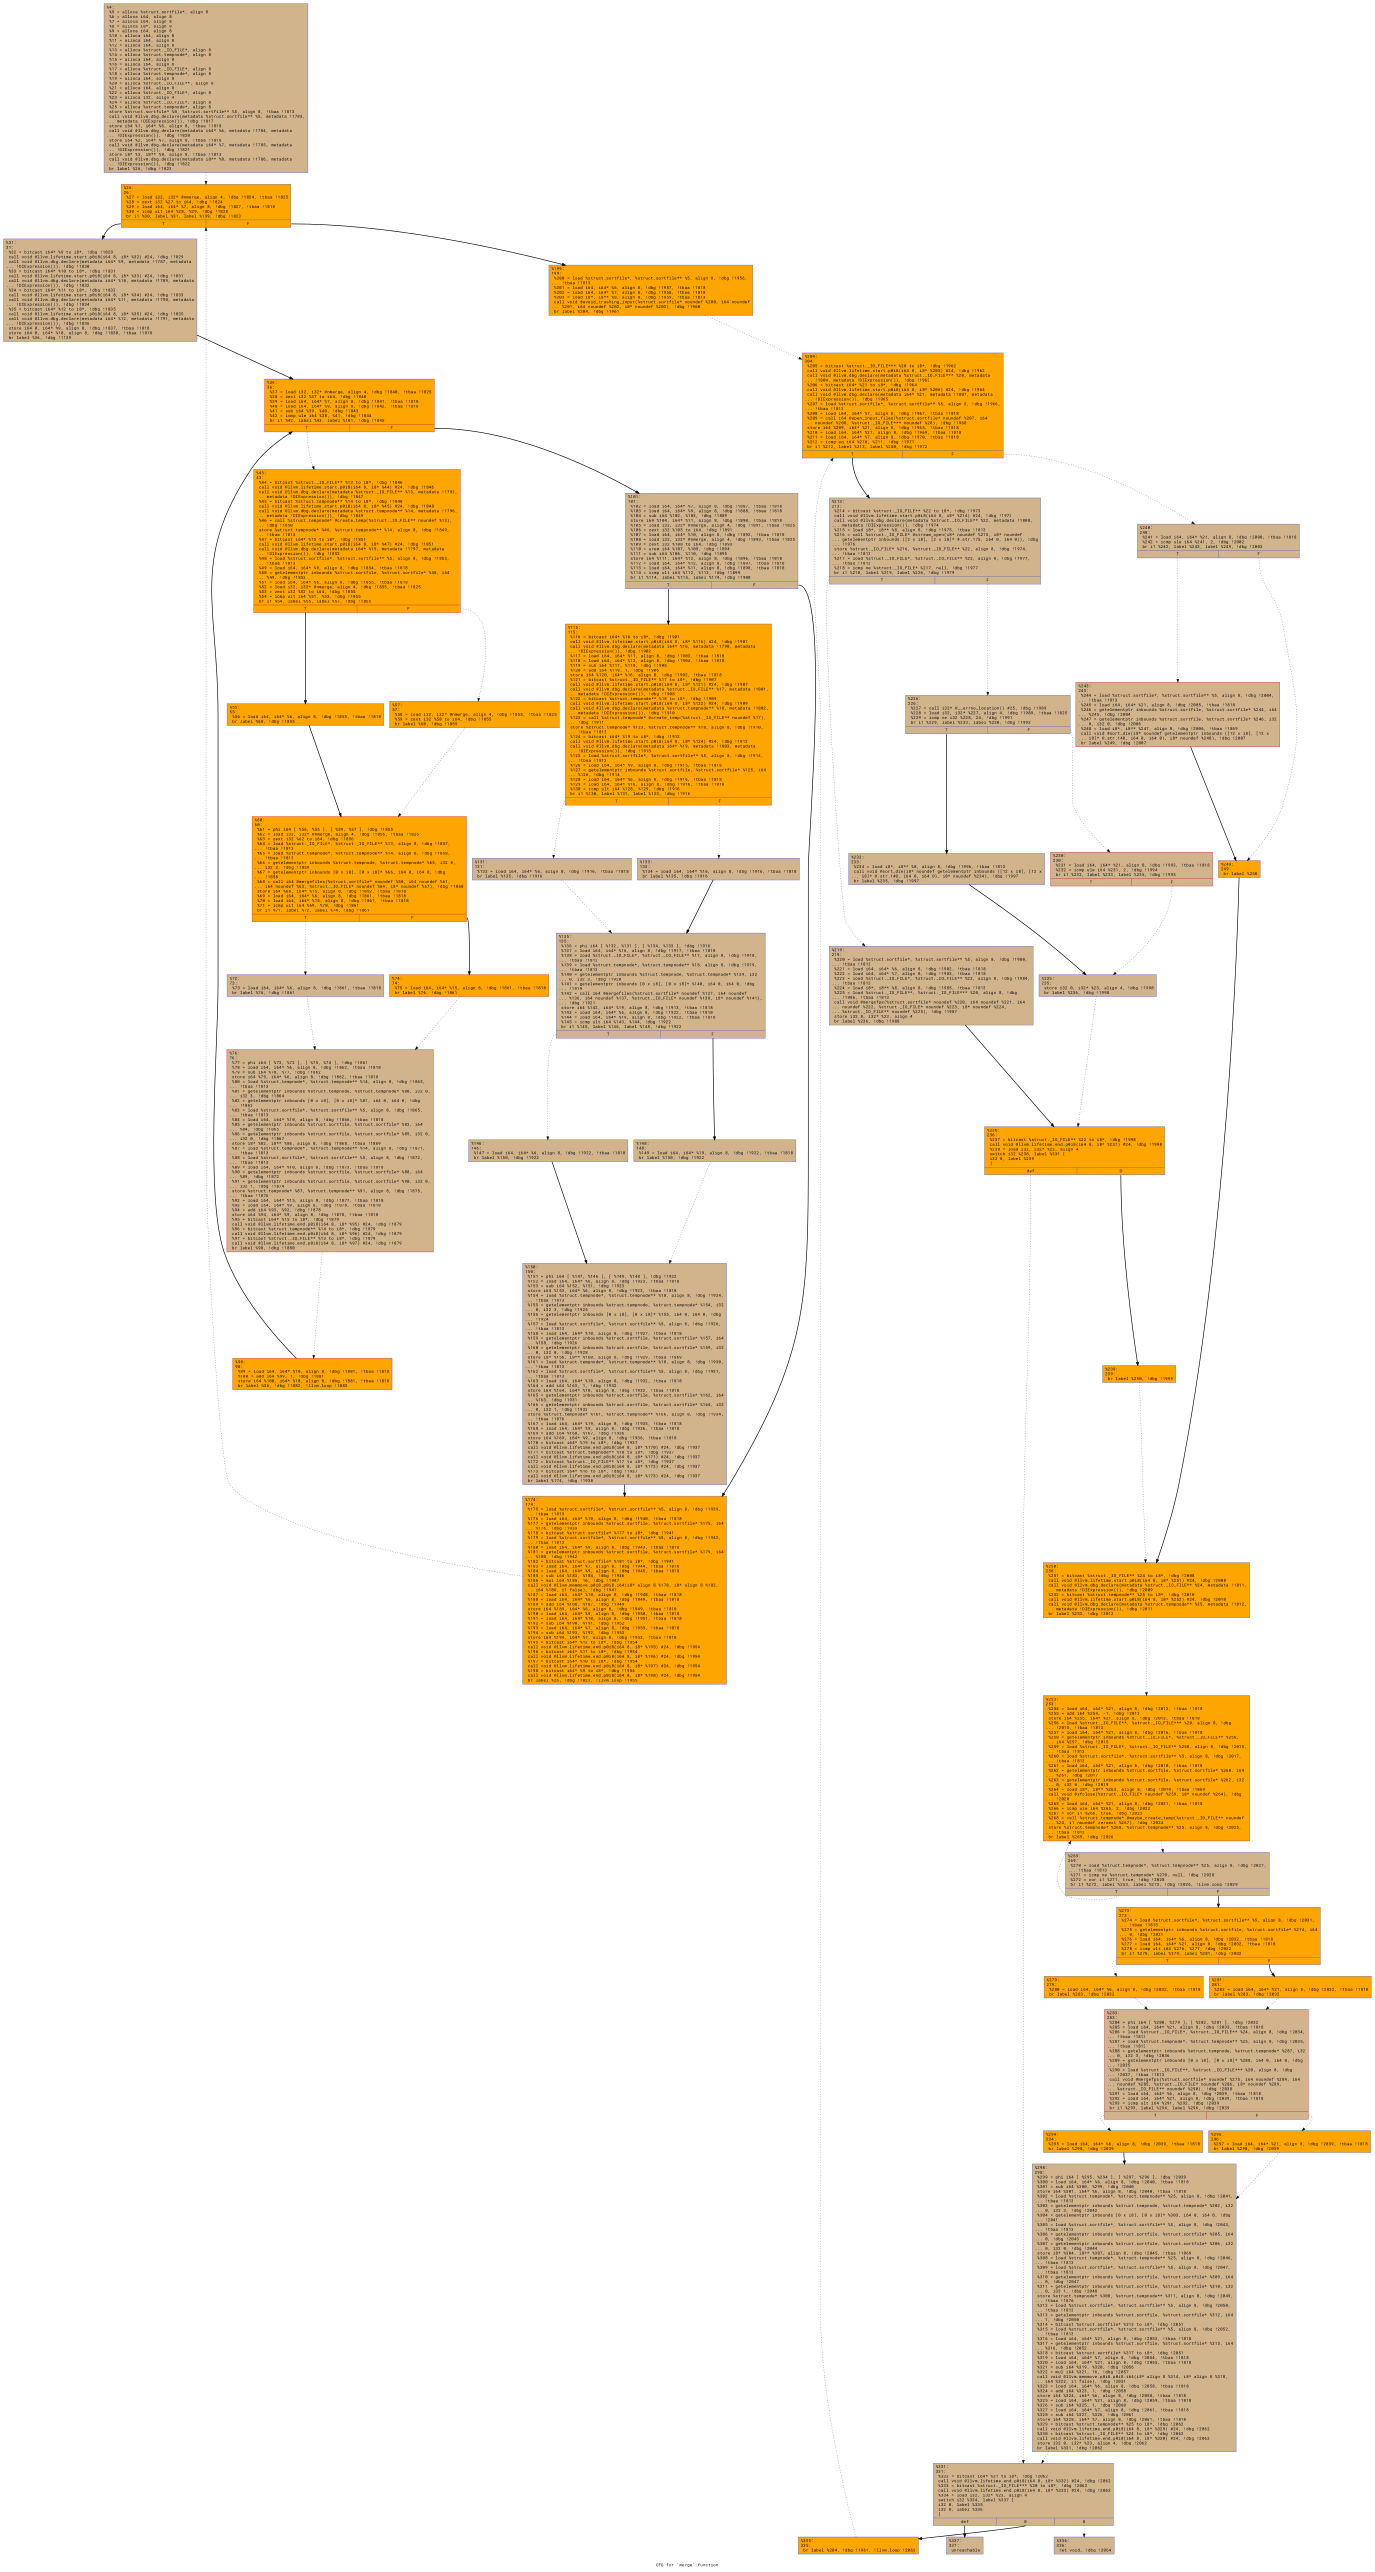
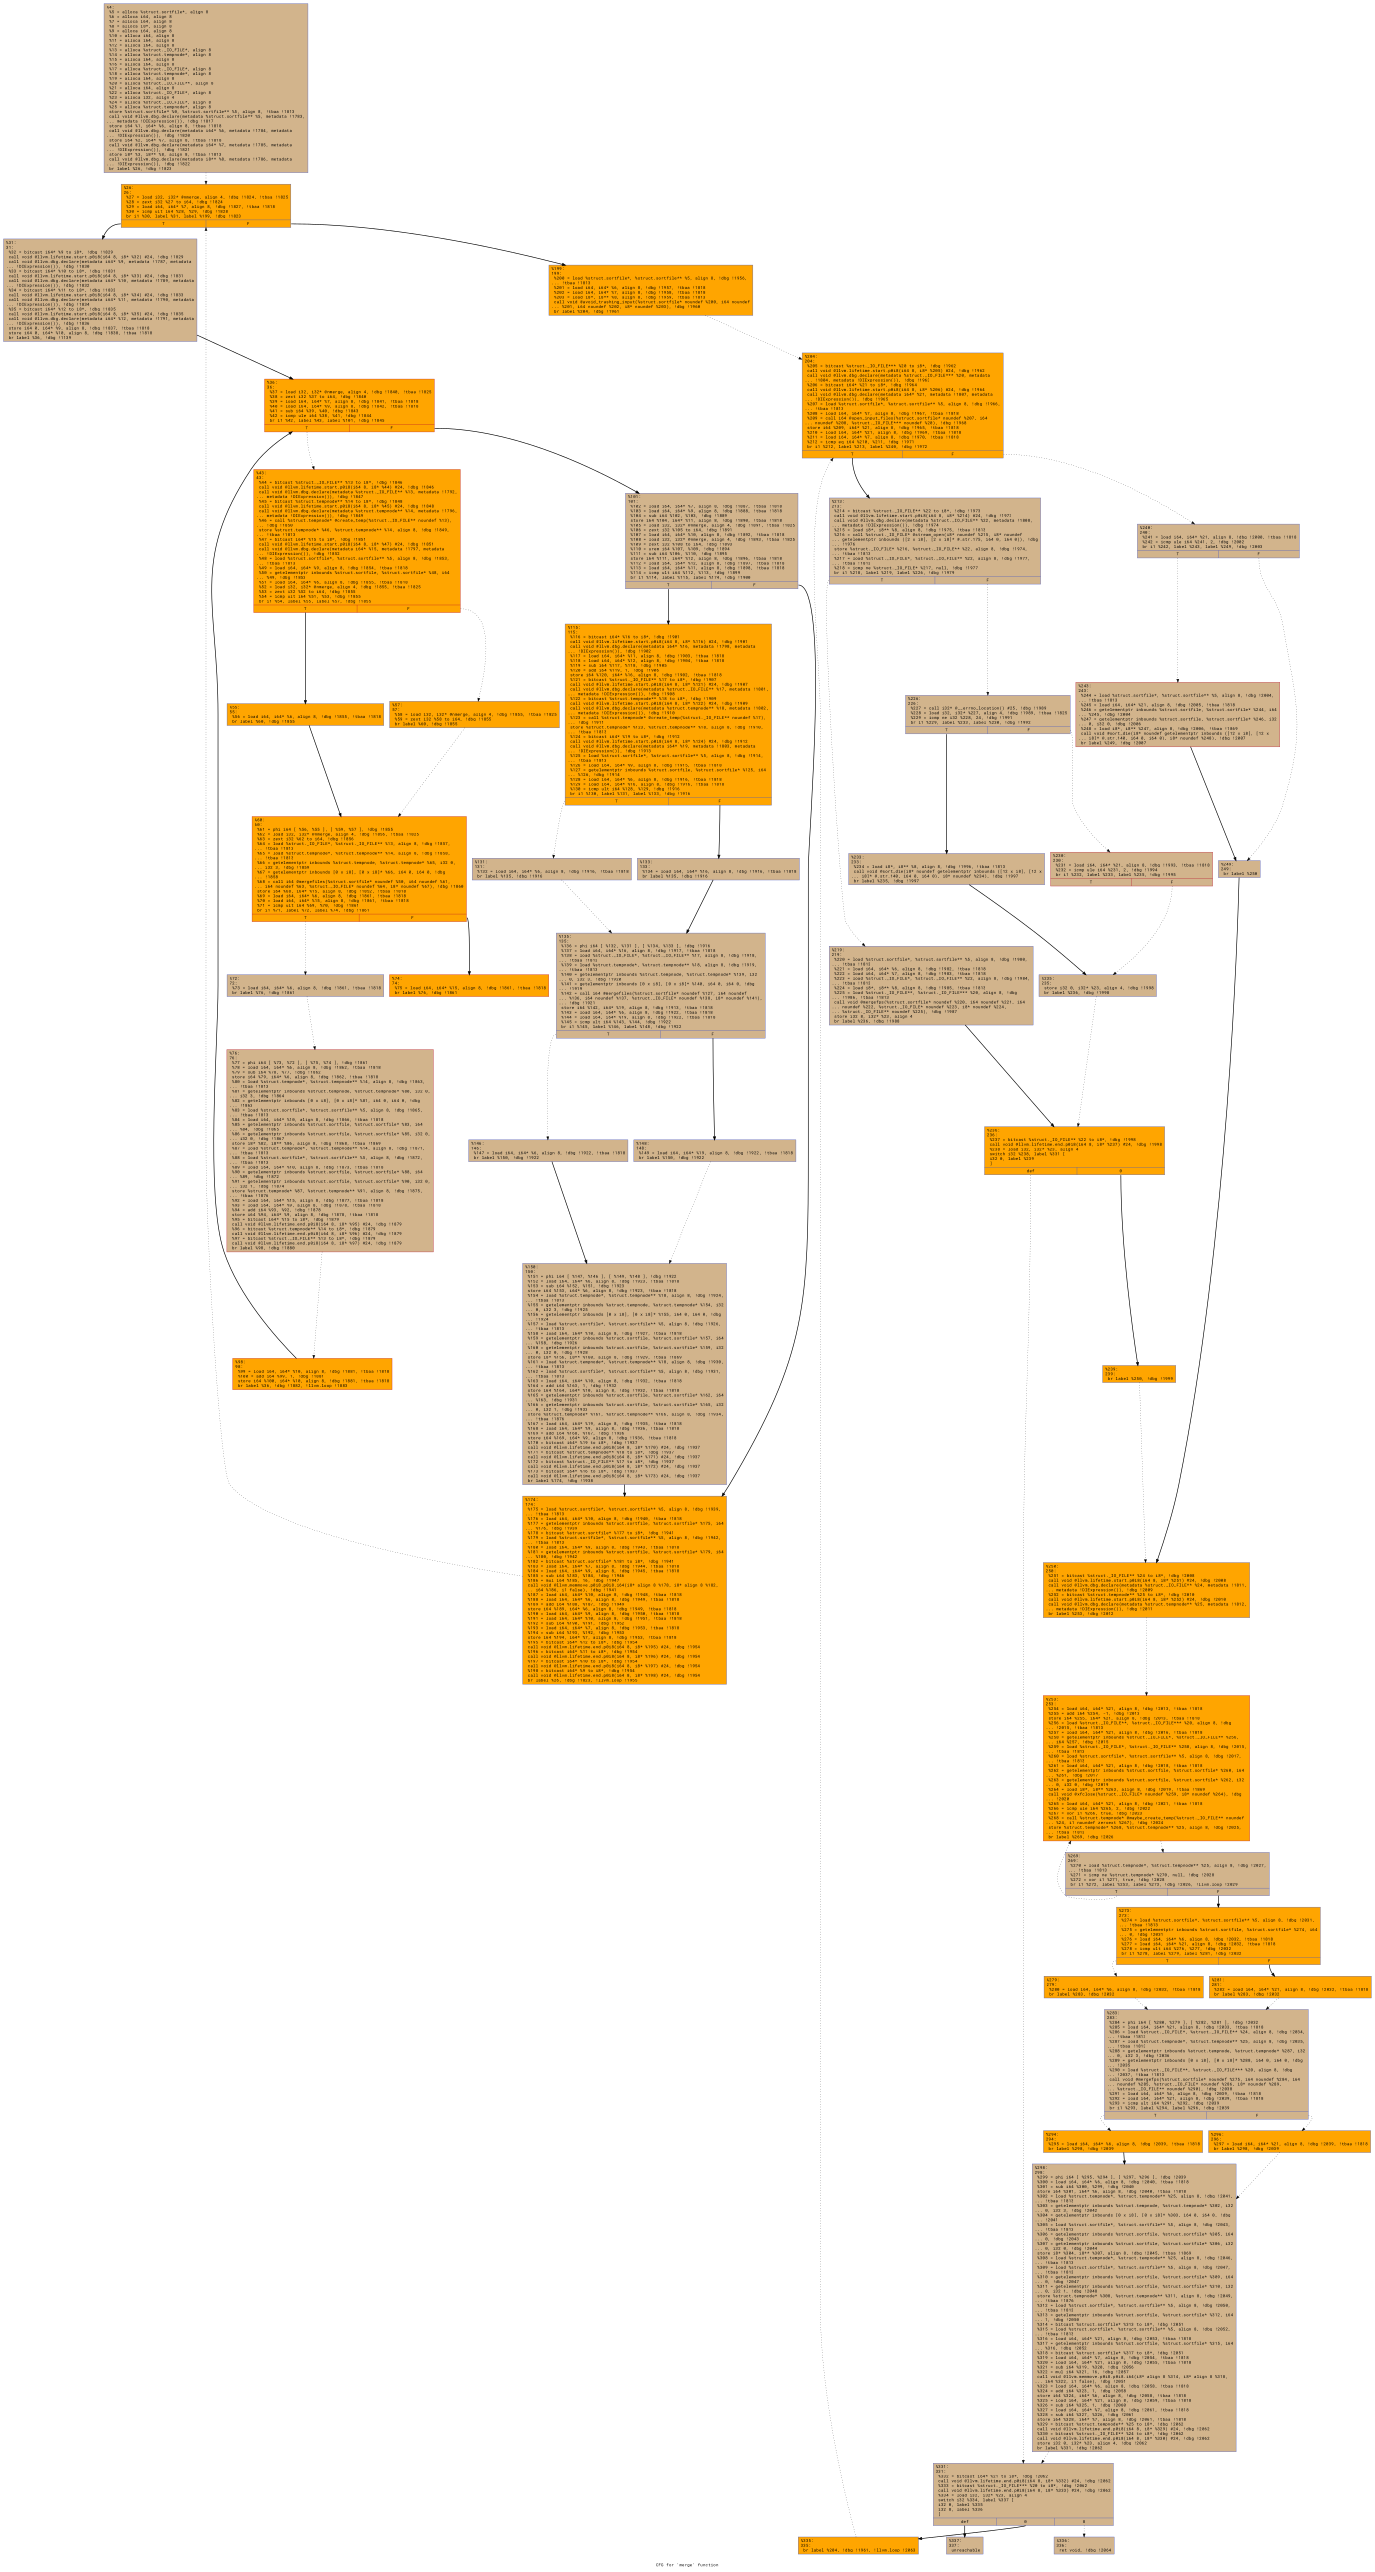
(720, 830) -> (720, 830)
(1239, 869) -> (1239, 869)
(439, 1022) -> none
(1206, 2064) -> (1206, 2064)
